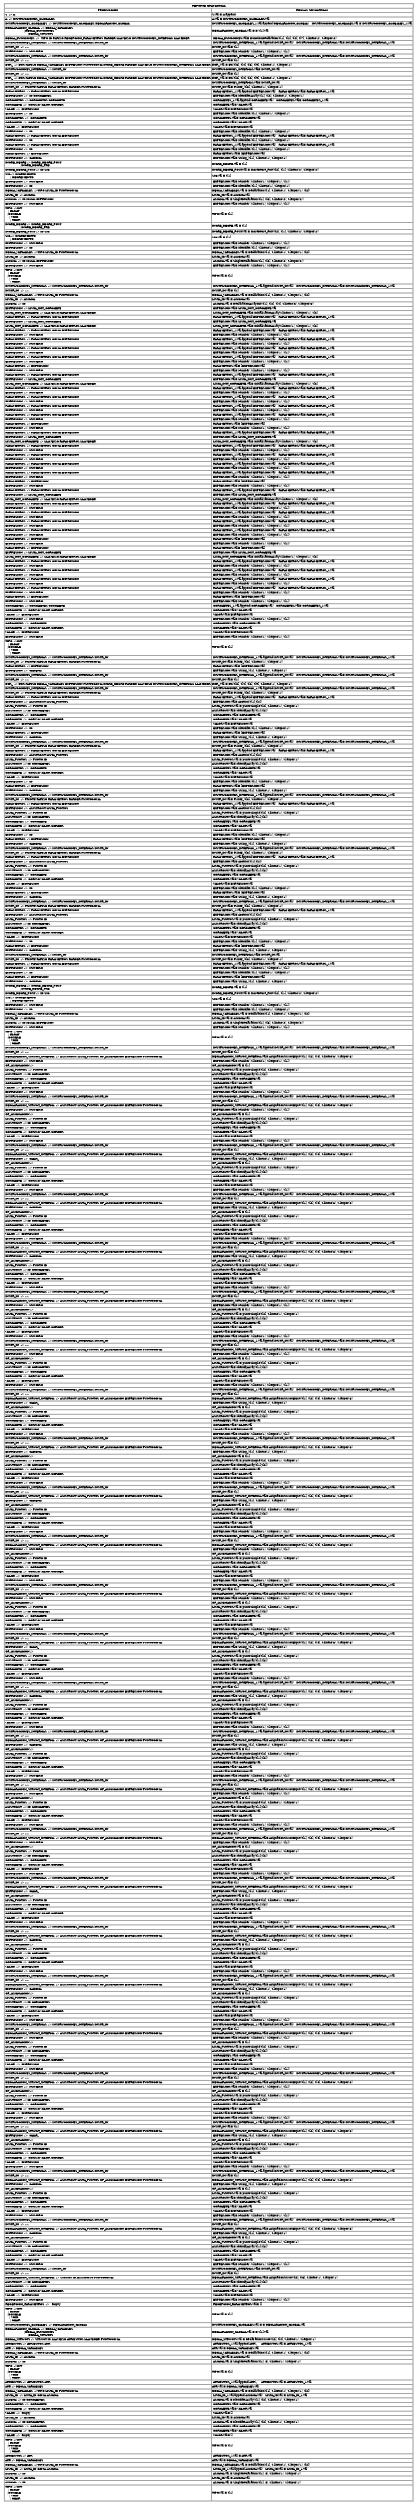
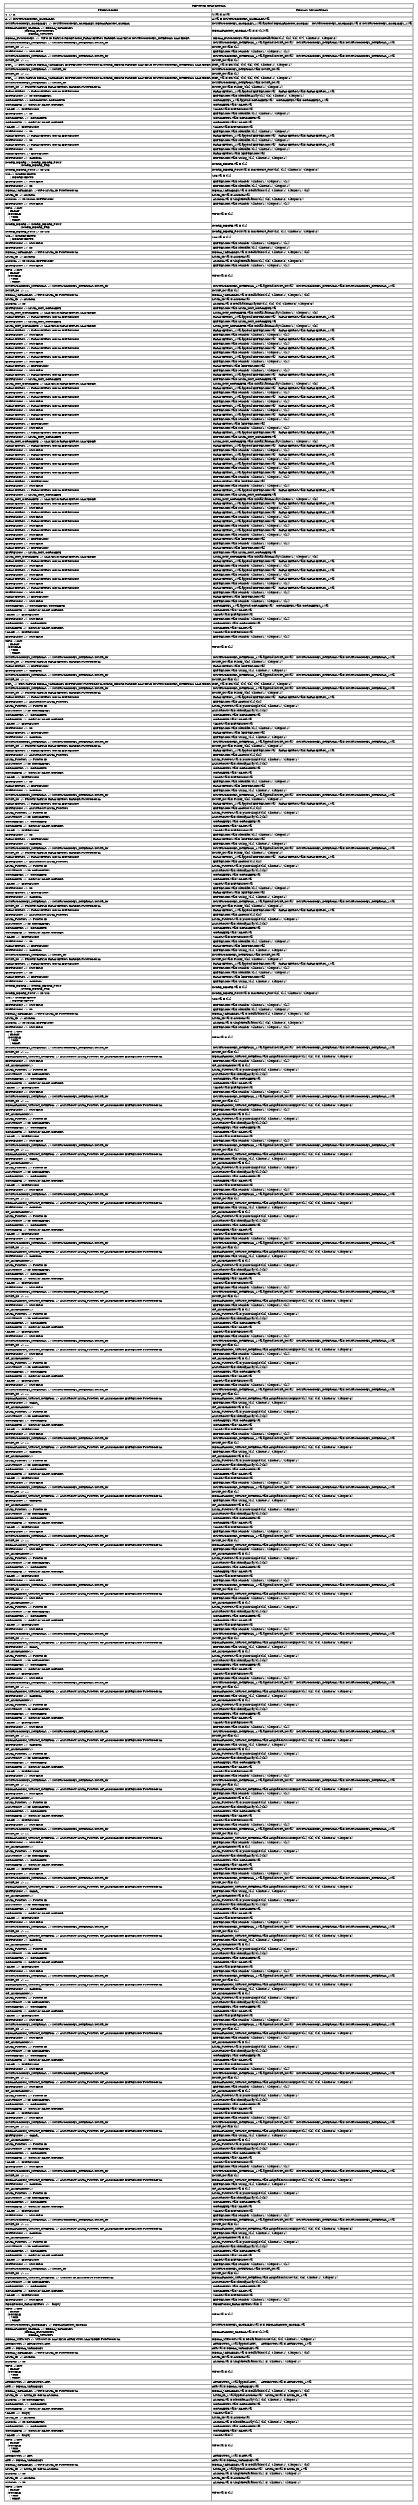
(224, 15) -> (221, 15)
